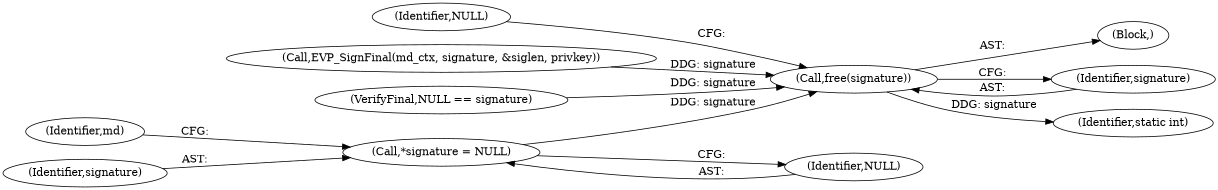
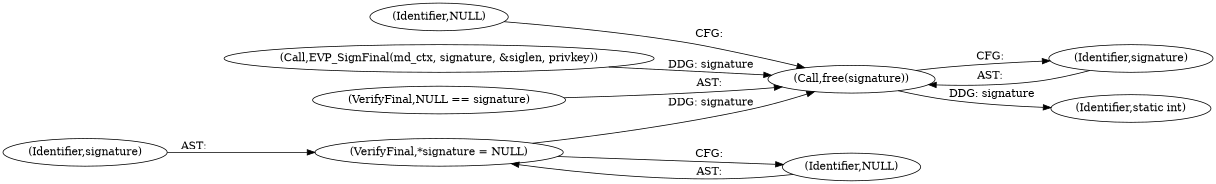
(1133, 35) -> none
(713, 83) -> (711, 83)
(85, 132) -> none
(441, 152) -> (439, 152)
